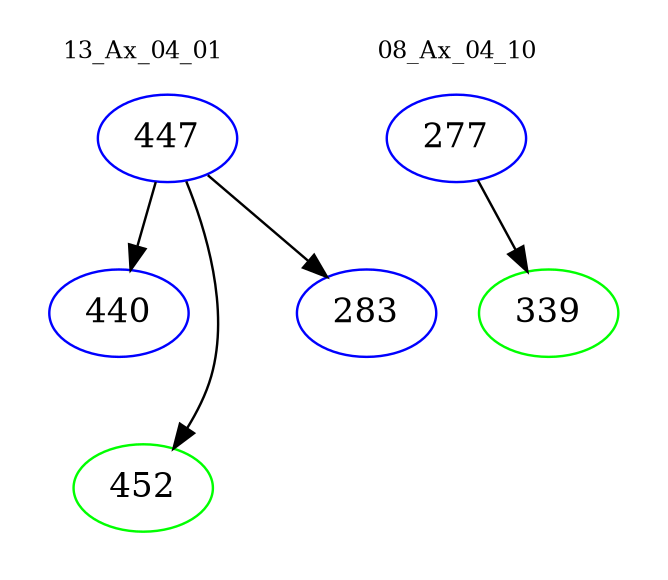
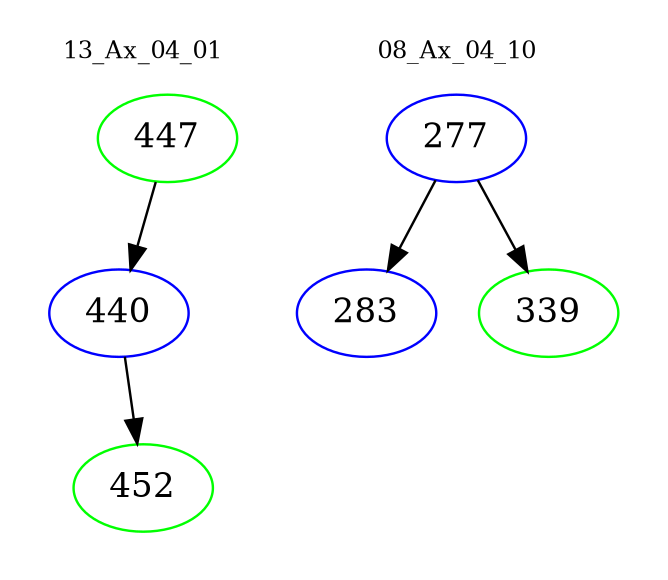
(168, 138) -> (168, 138)
(240, 203) -> (418, 214)
(217, 306) -> (129, 388)
